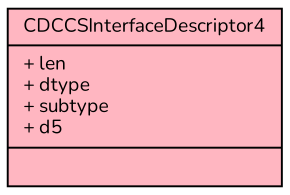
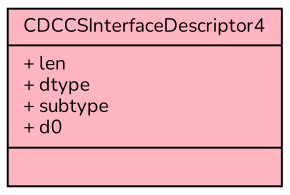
(43, 127) -> (43, 127)
